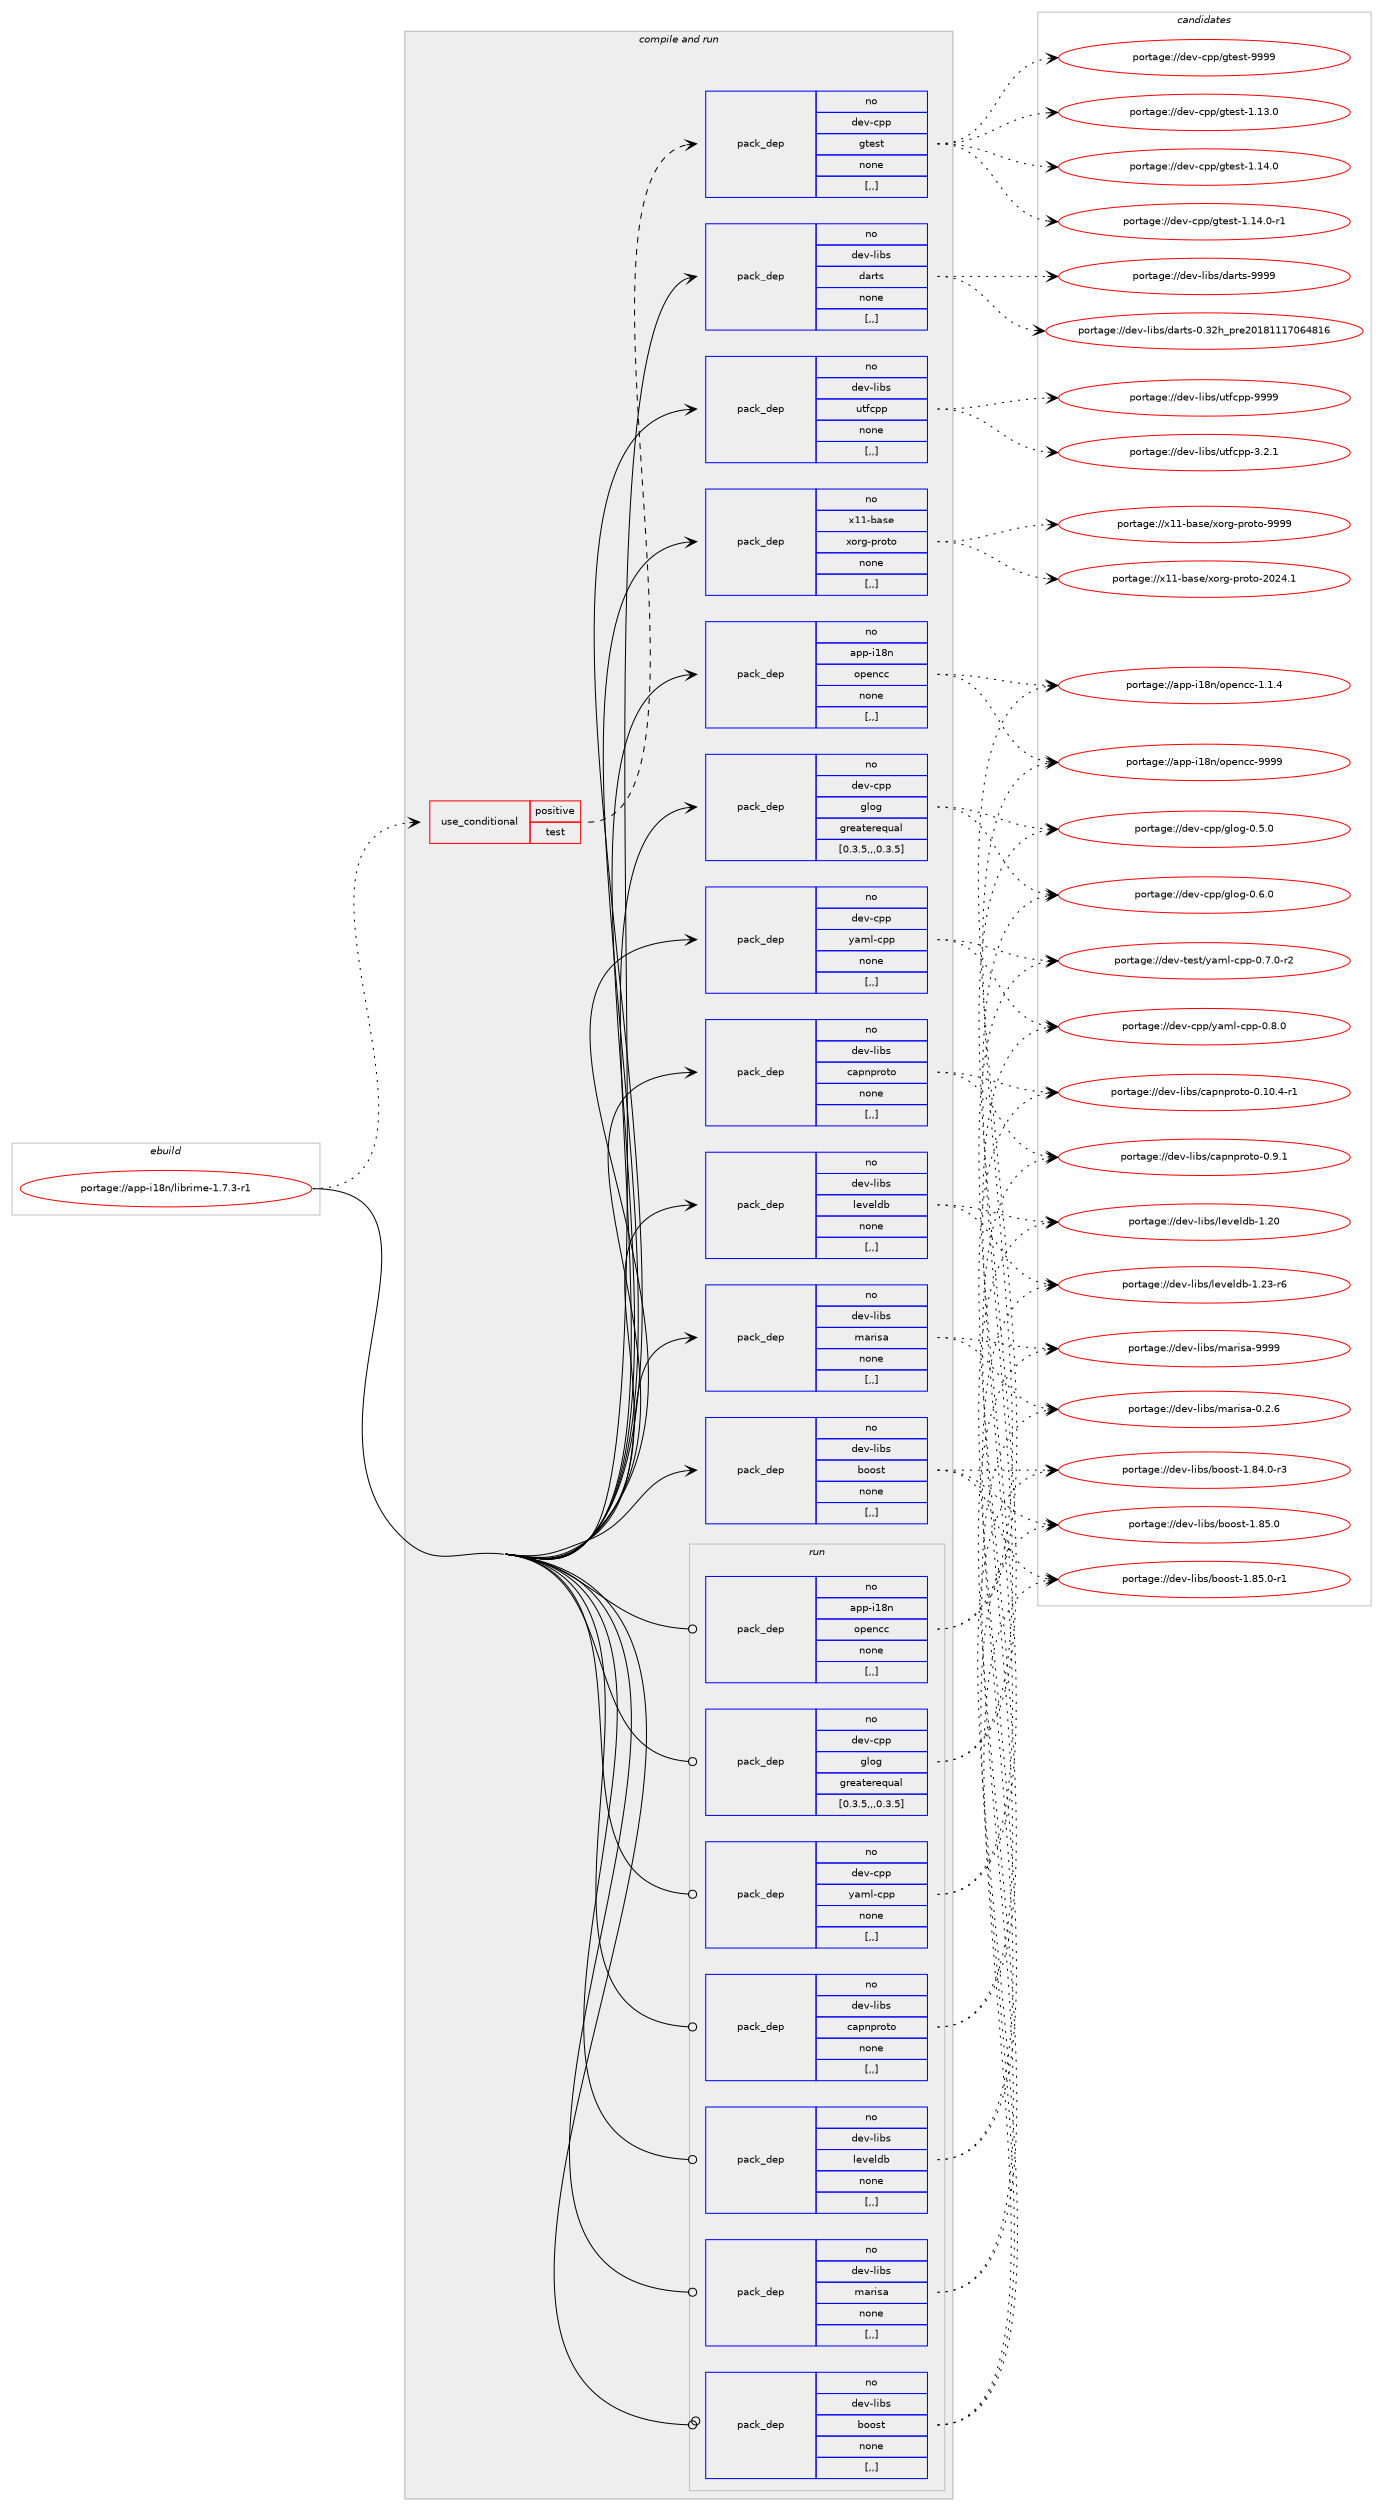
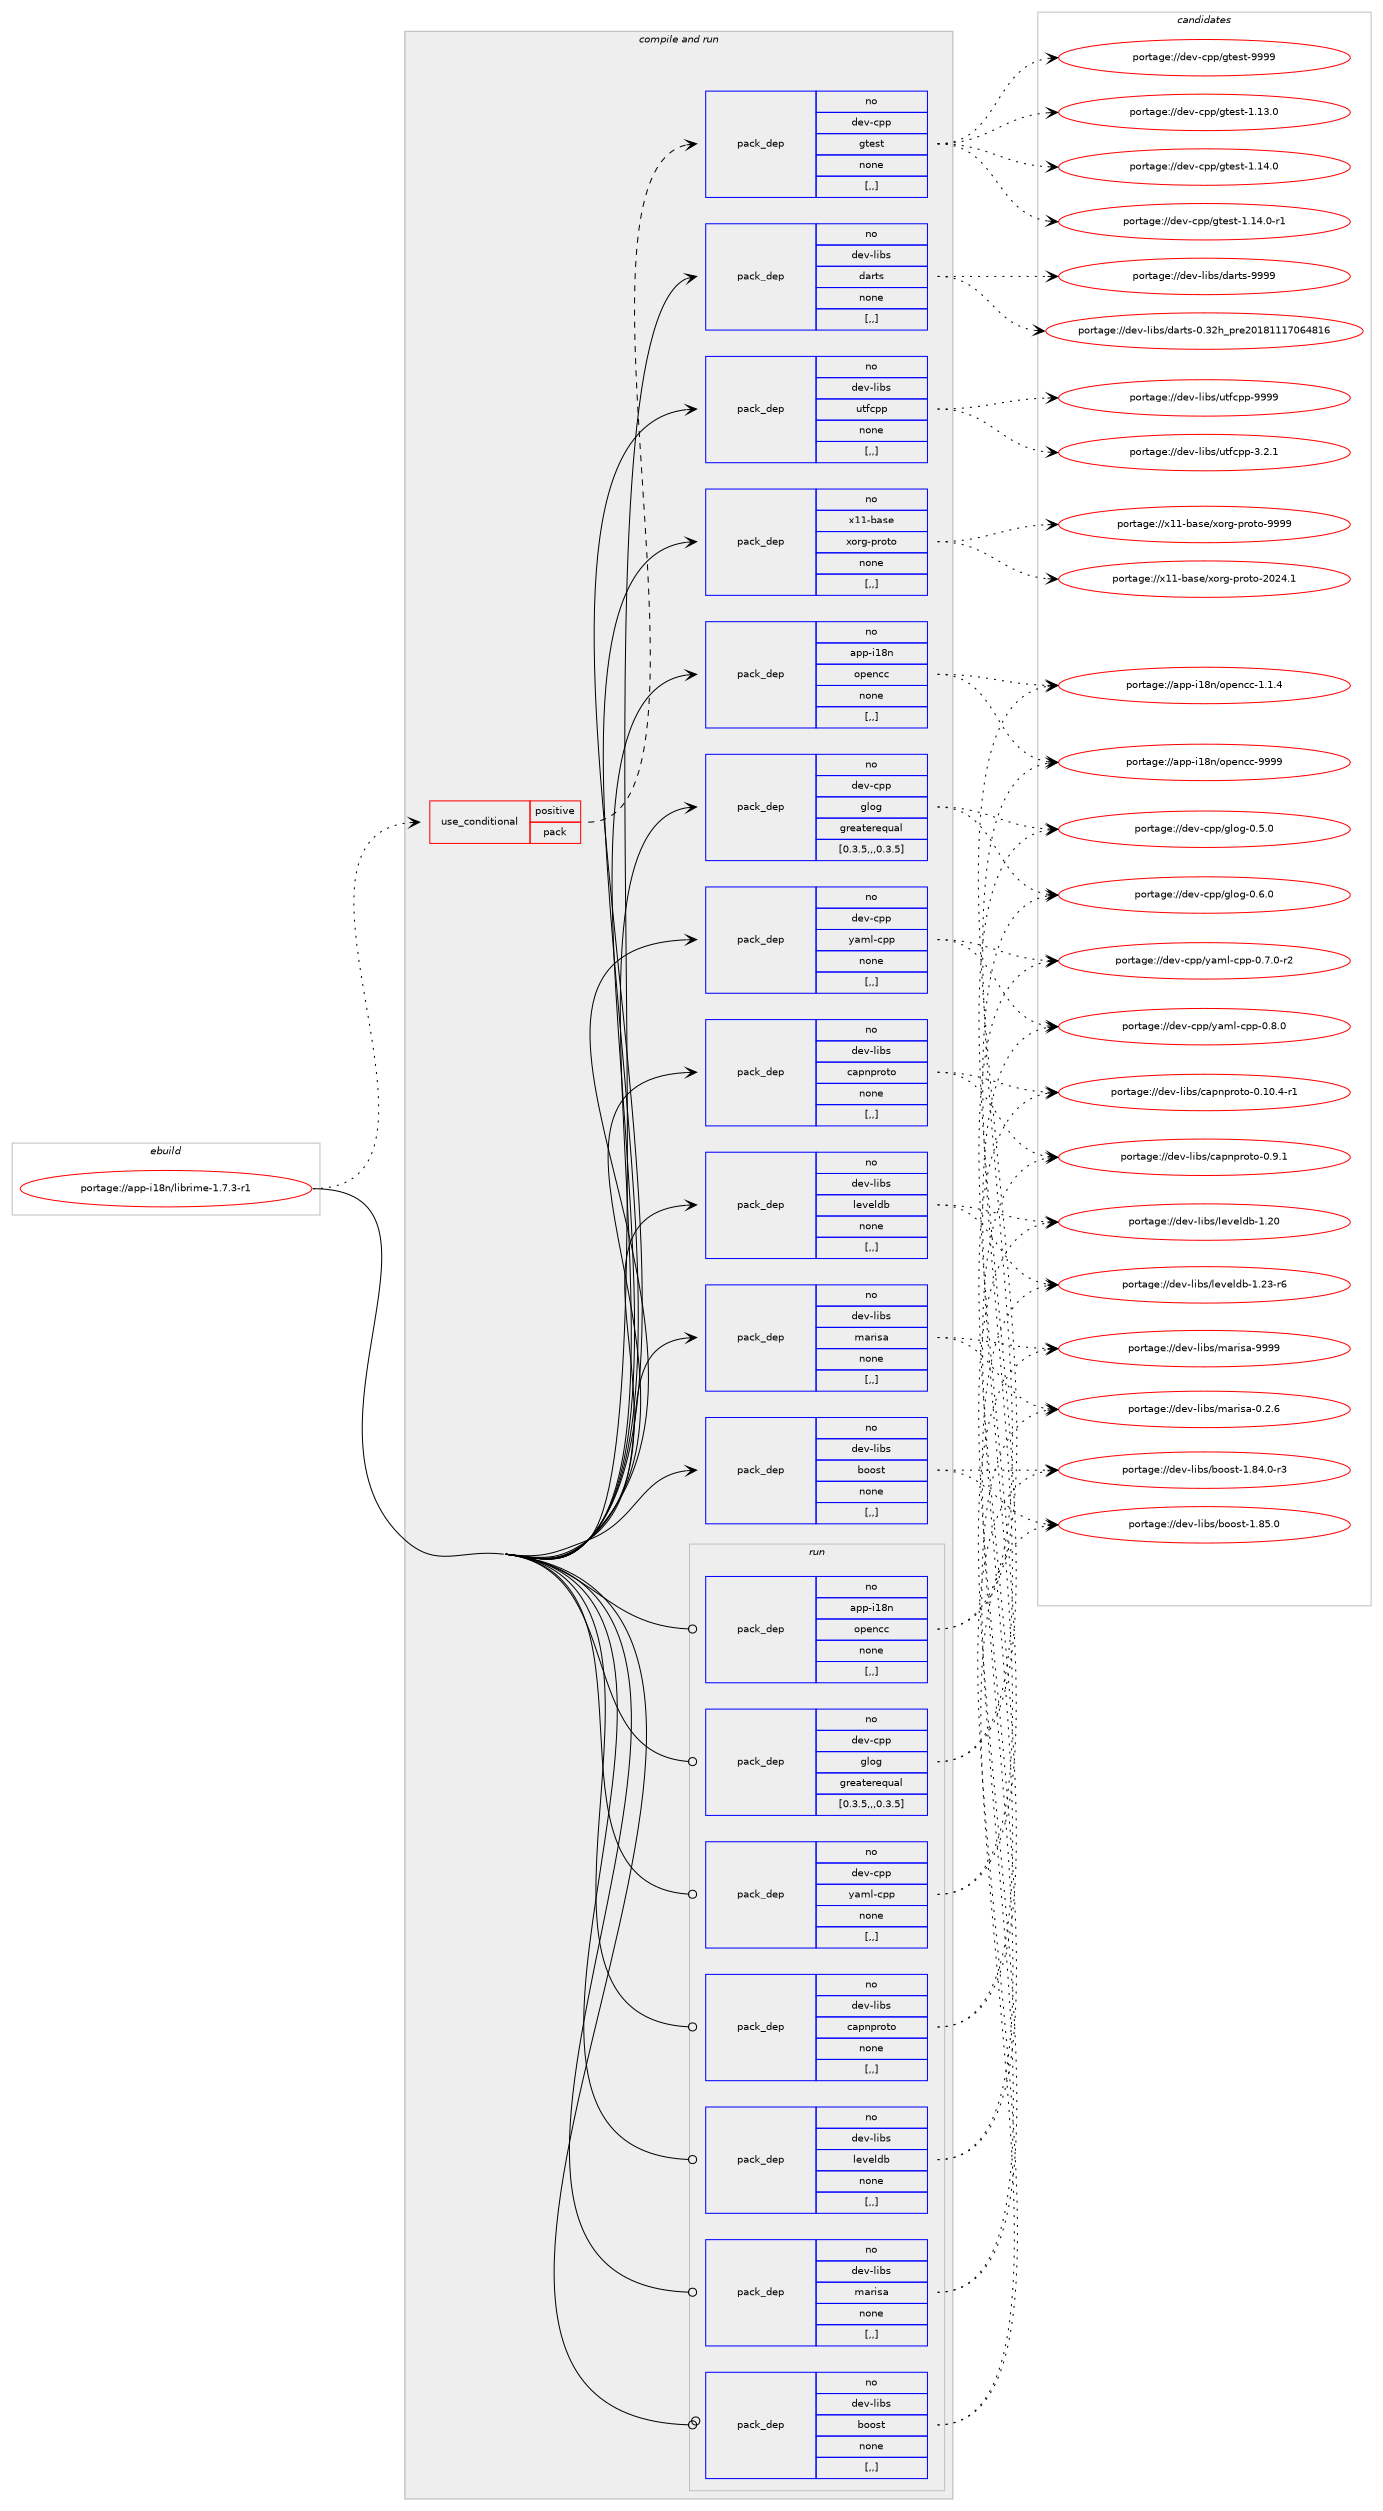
(555, 832) -> (555, 832)
(1204, 961) -> (1204, 961)
(1204, 1580) -> none
